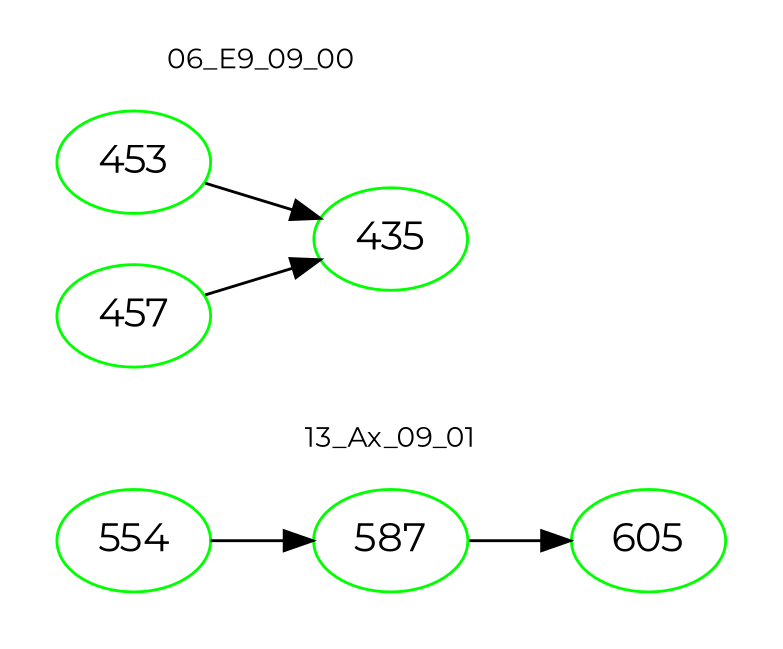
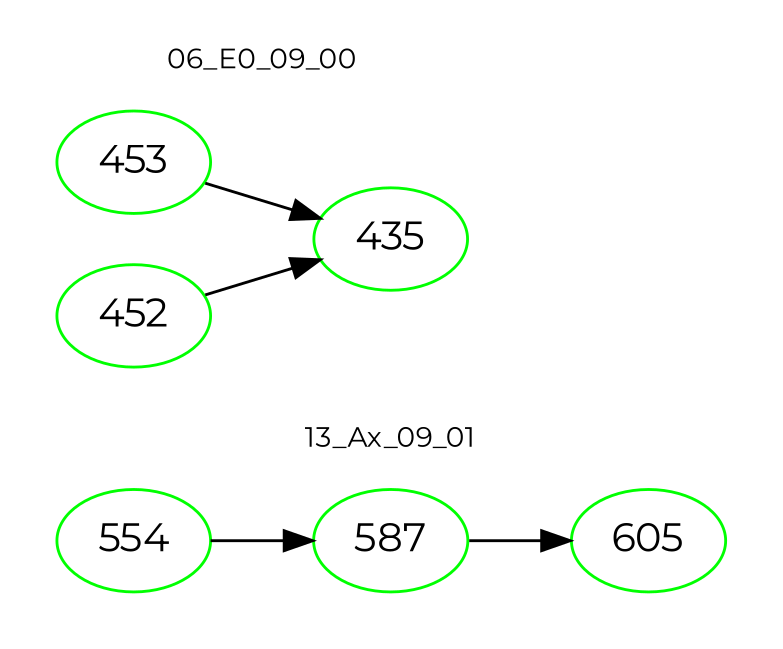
(262, 61) -> (262, 61)
(134, 316) -> (134, 316)
